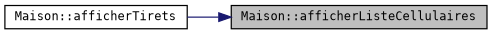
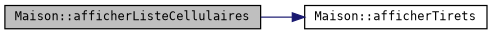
(203, 17) -> (277, 17)
